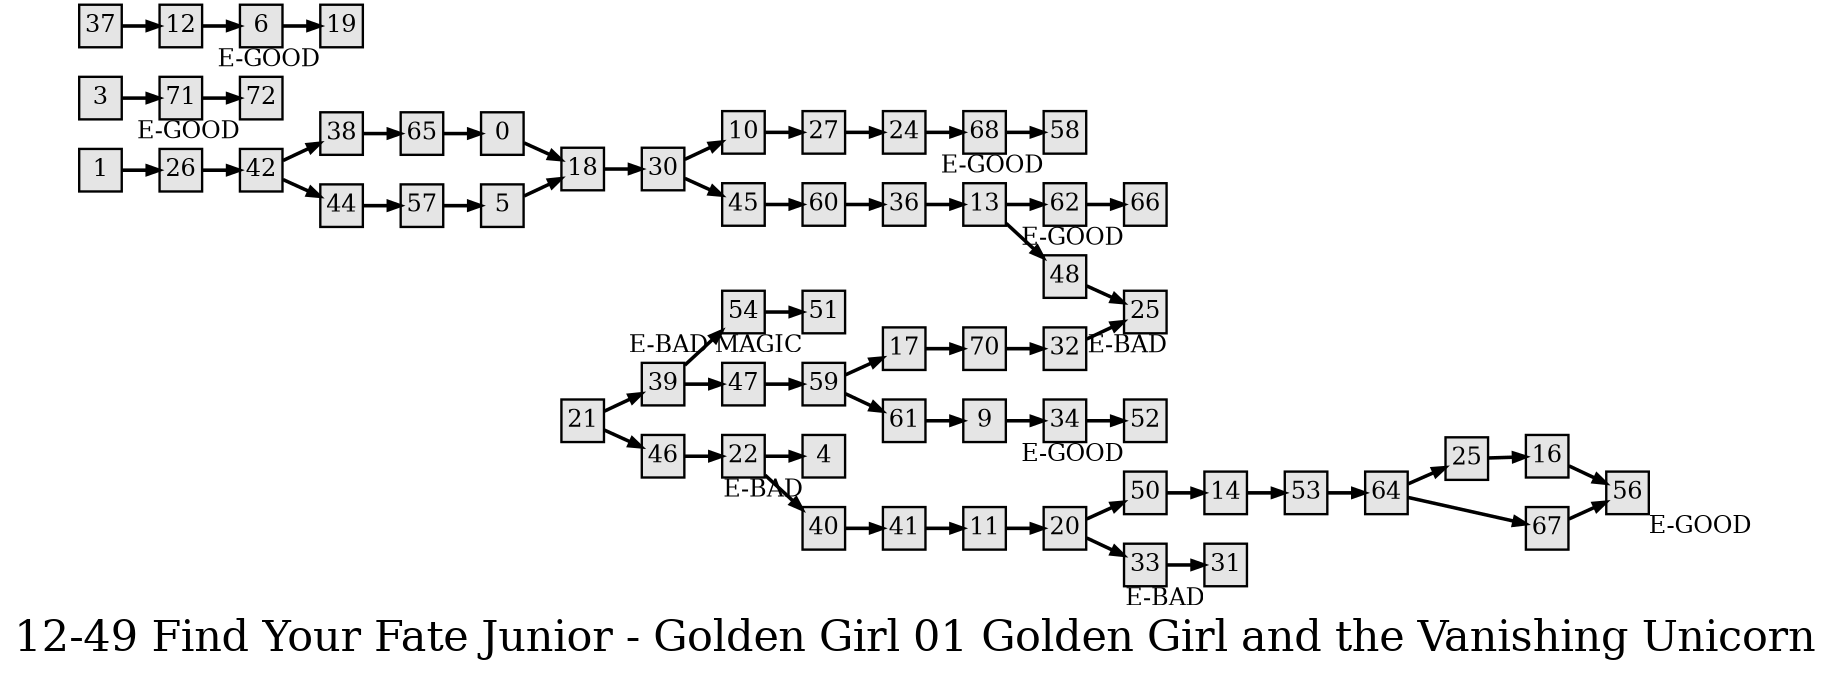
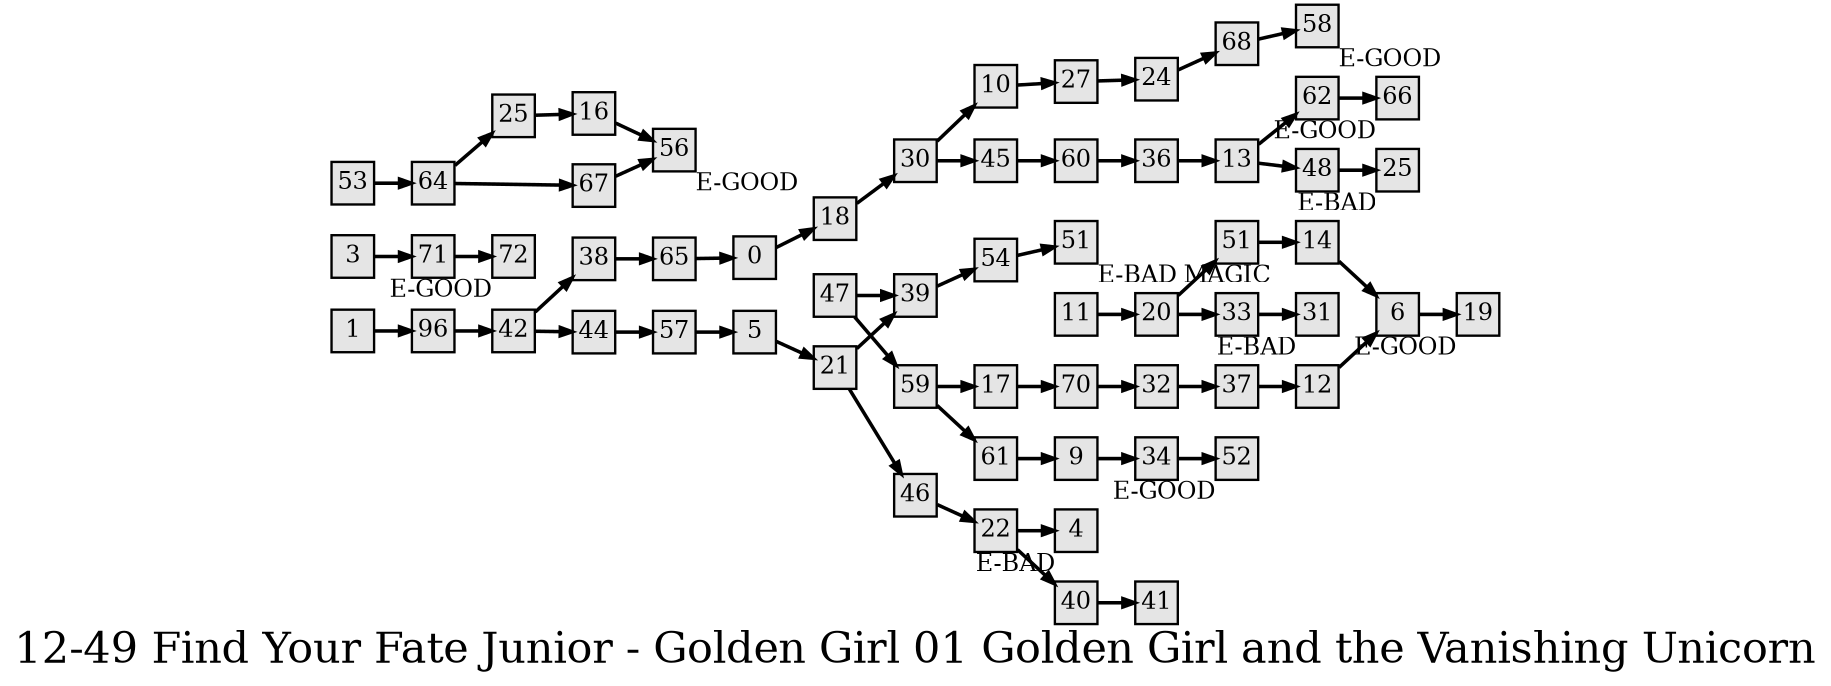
(181, 170) -> (433, 331)
(537, 190) -> (789, 347)
(1100, 333) -> (1191, 386)
(697, 384) -> (869, 295)
(1145, 493) -> (1237, 242)
(1260, 493) -> (1353, 274)
(938, 528) -> none
